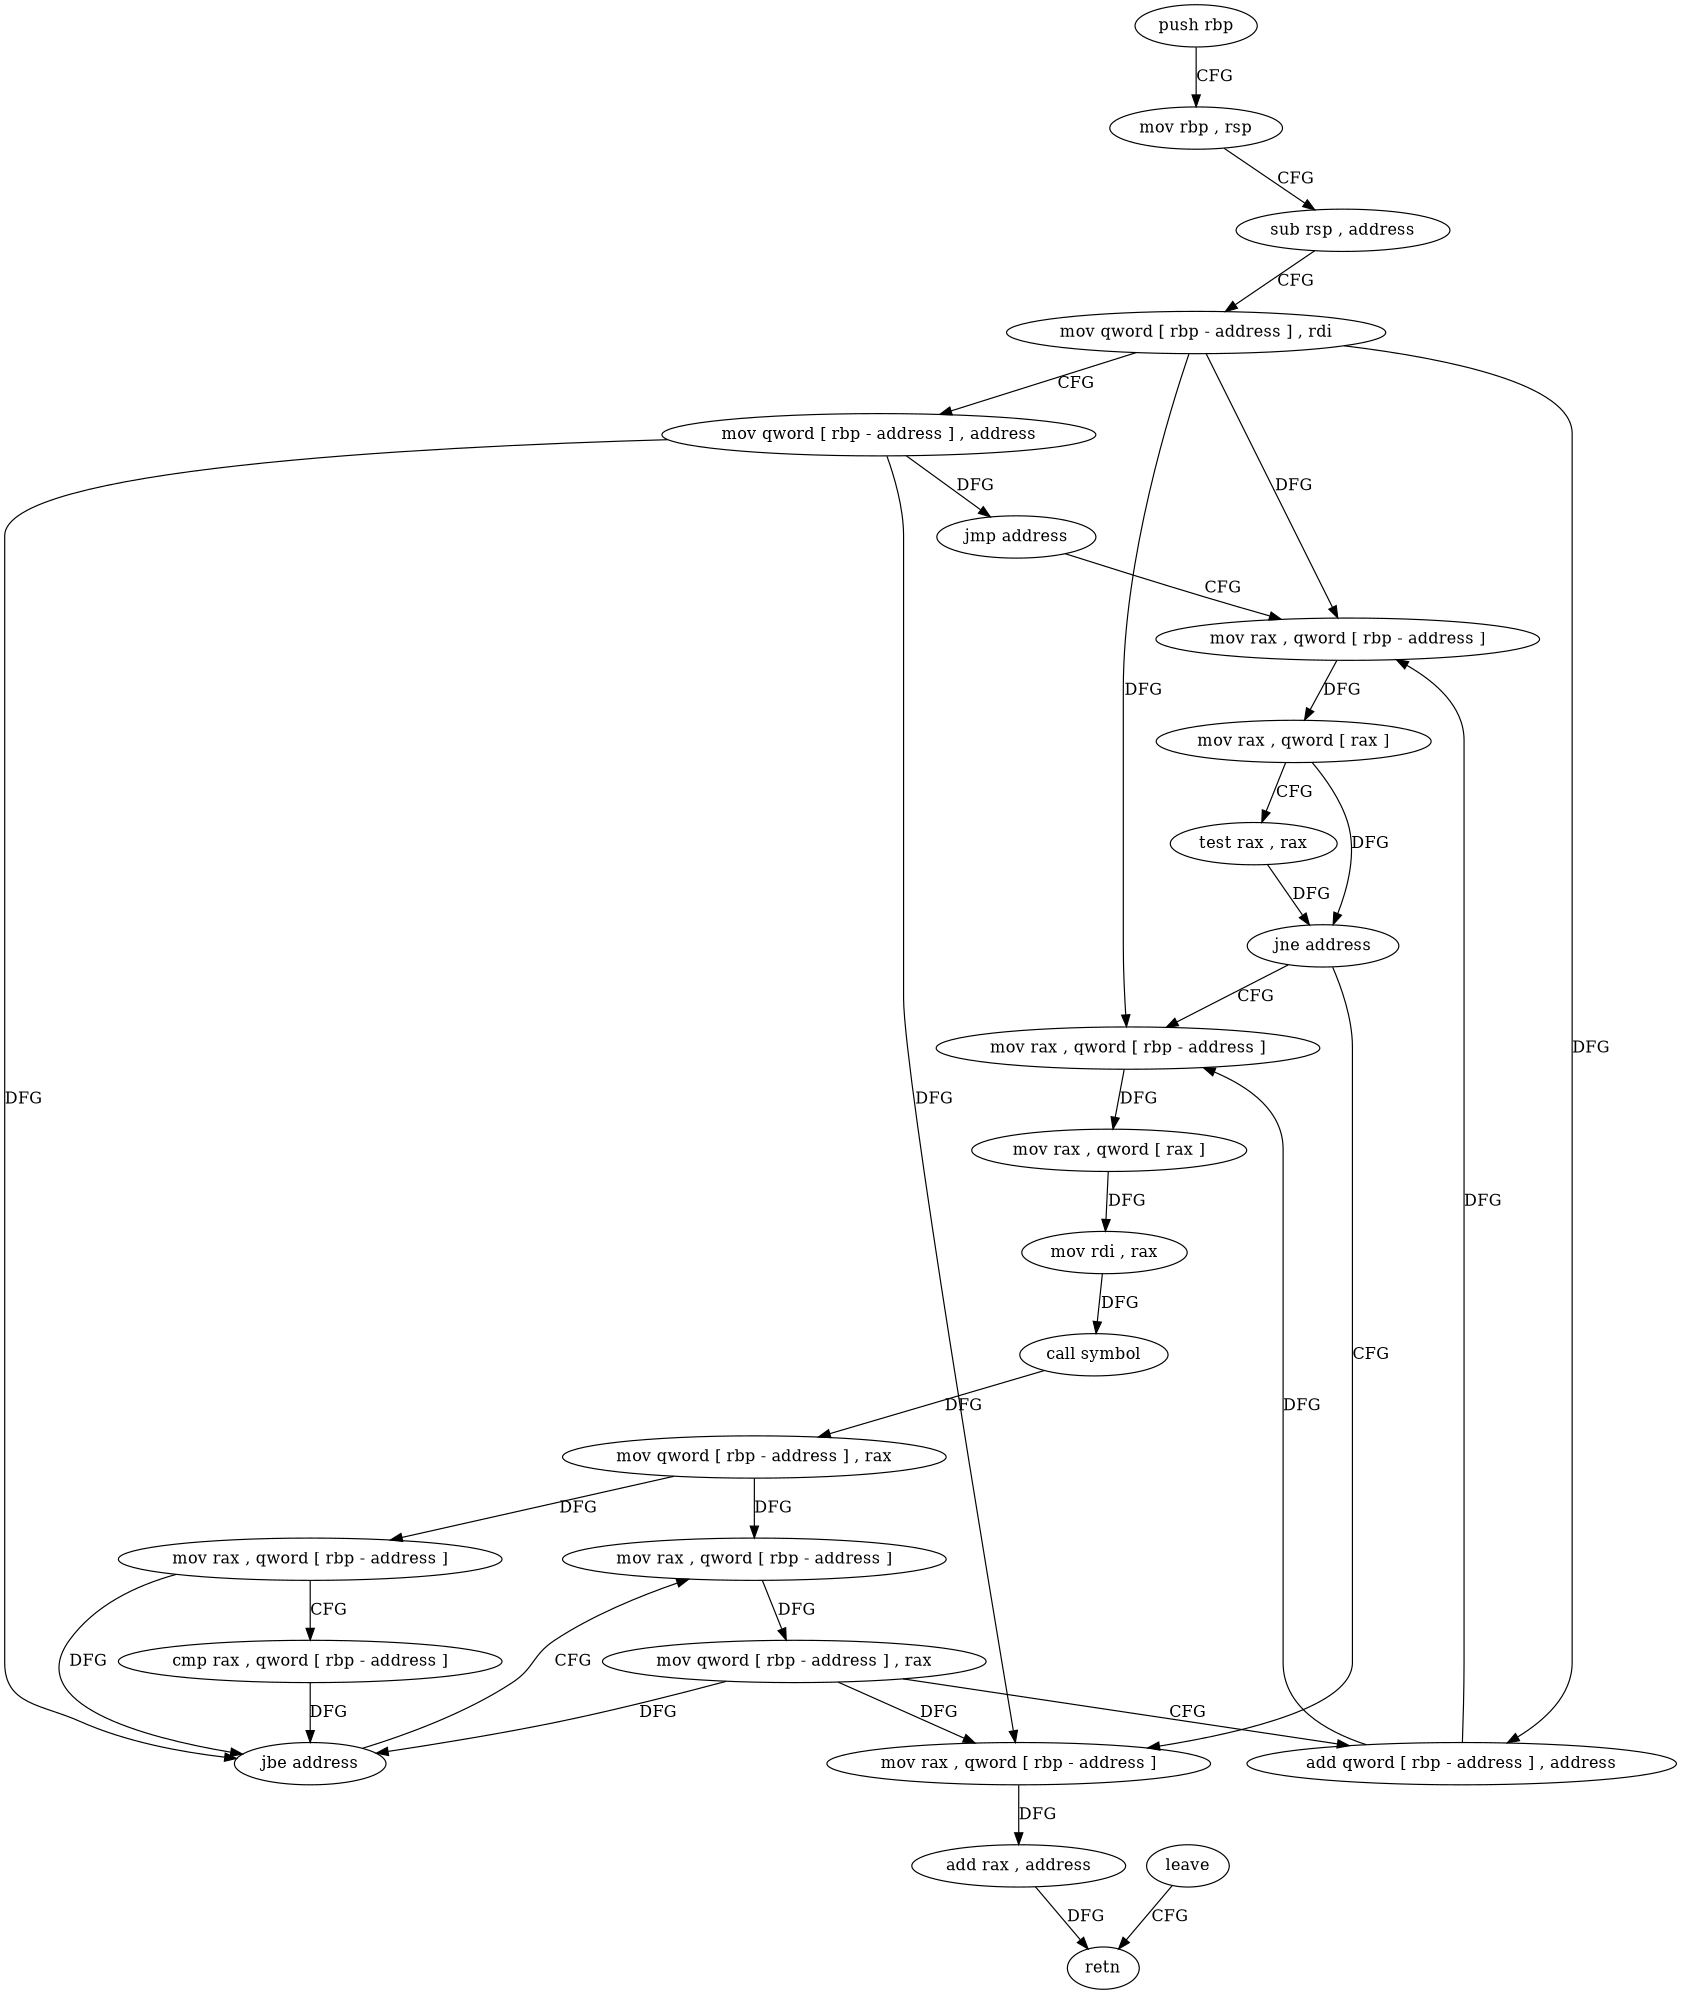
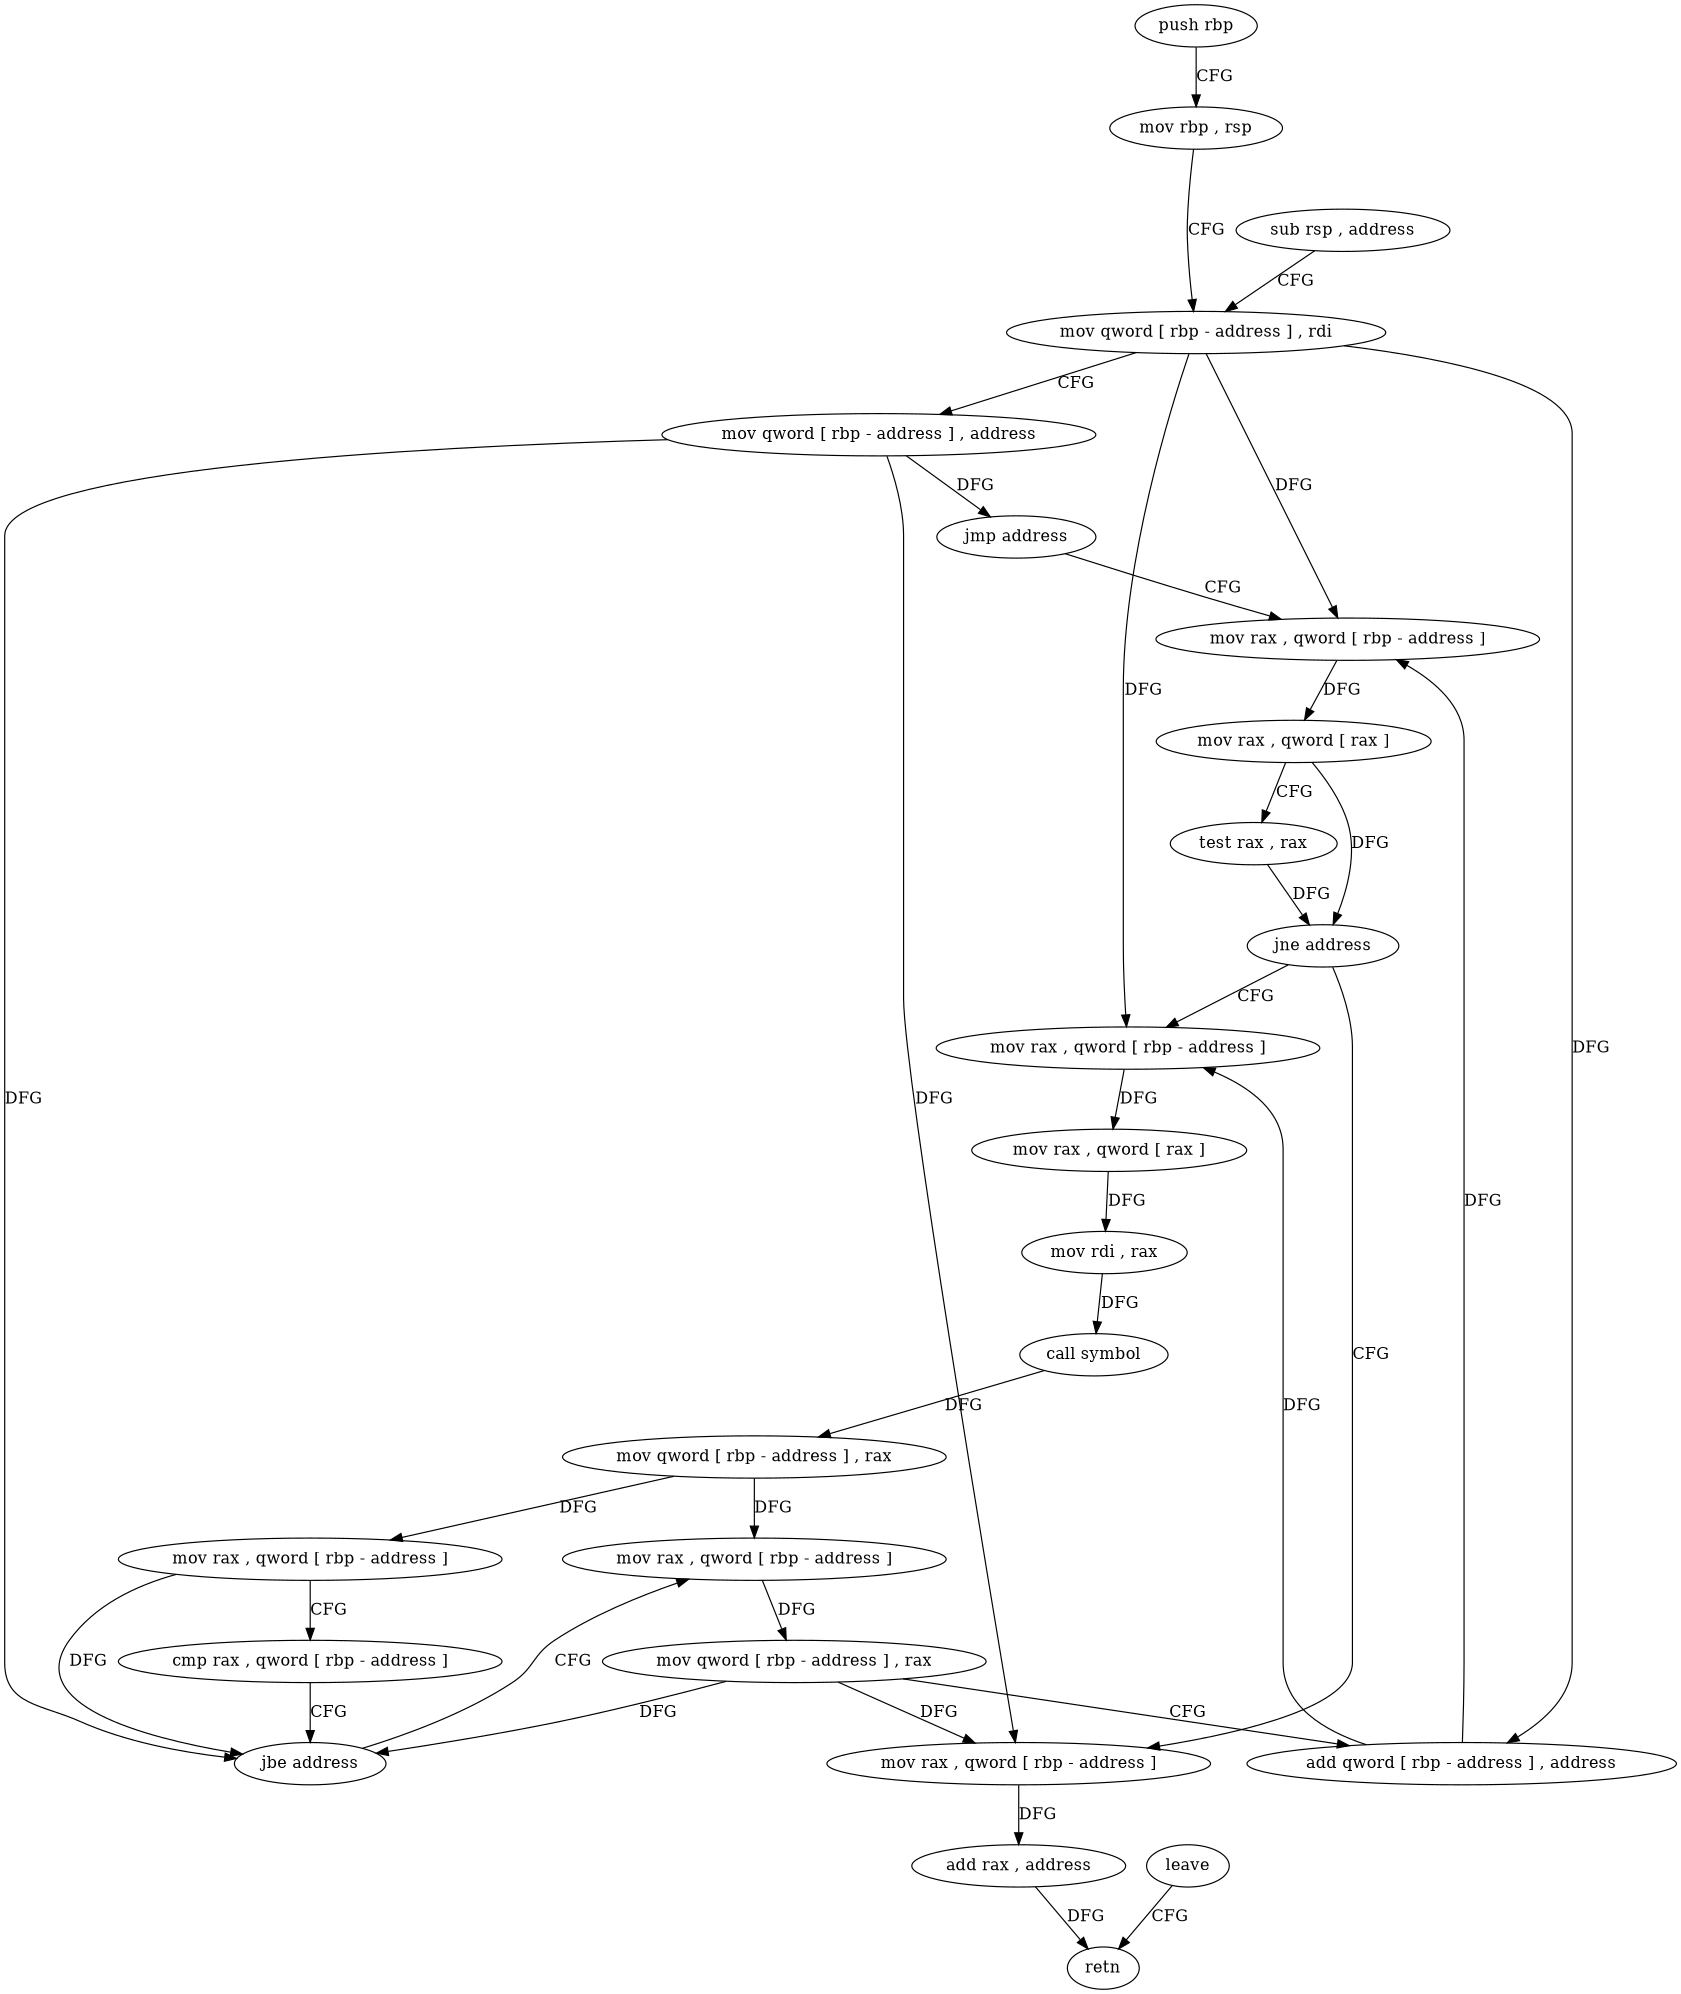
(1264, 176) -> (1187, 224)
(329, 1713) -> (329, 1713)
